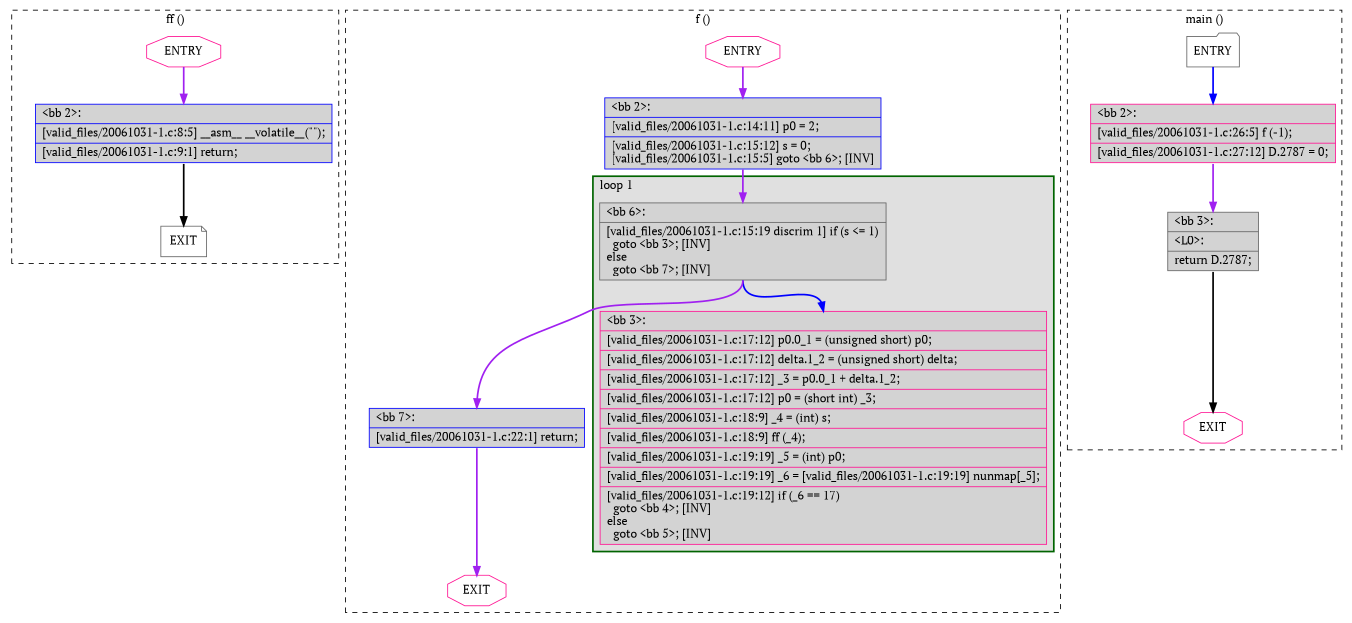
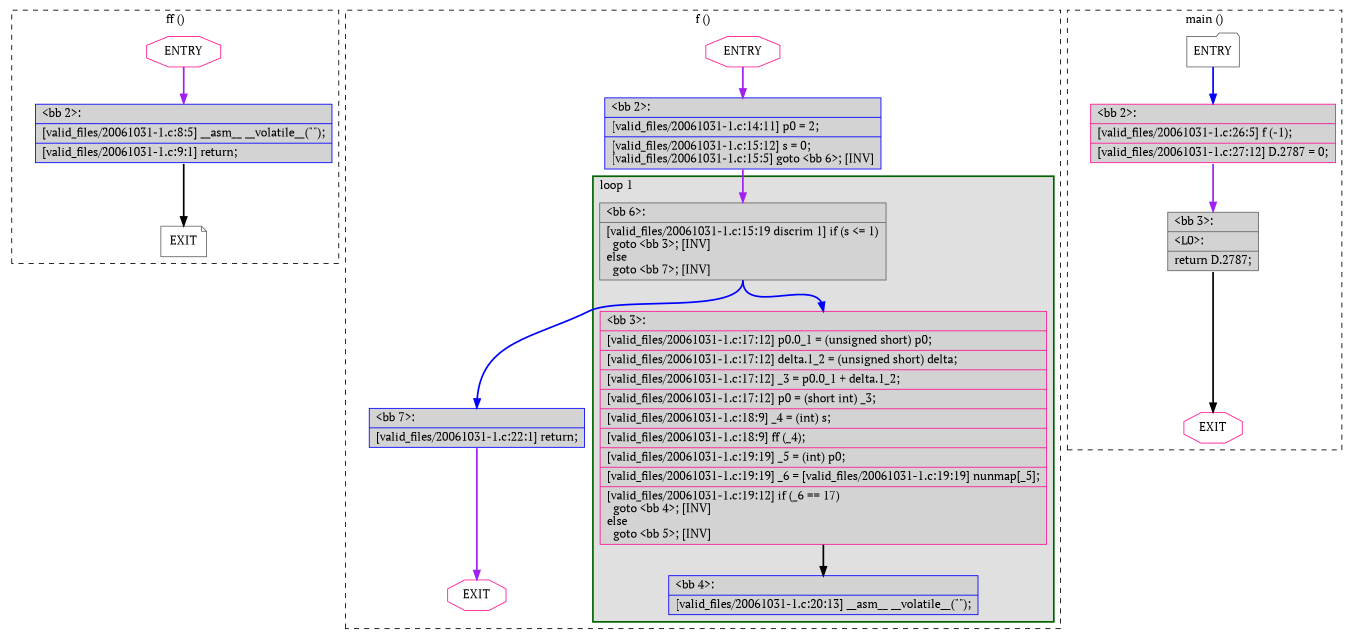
(602, 307) -> (602, 307)
none -> (823, 595)
